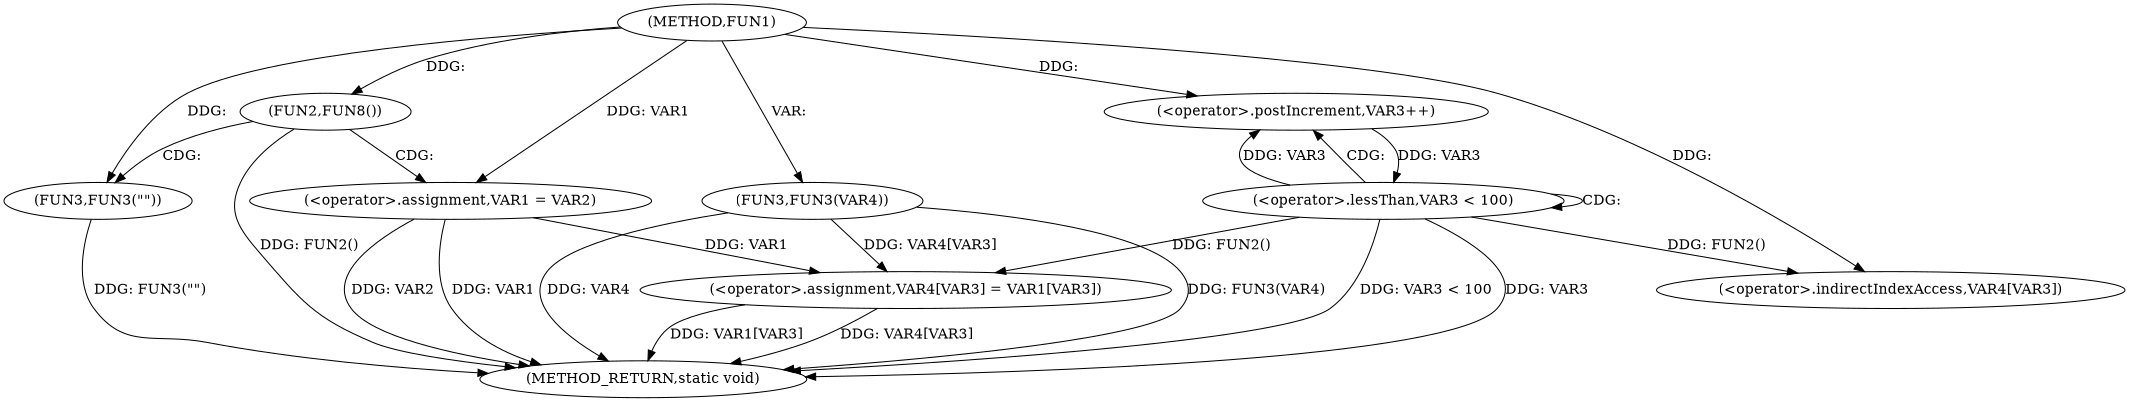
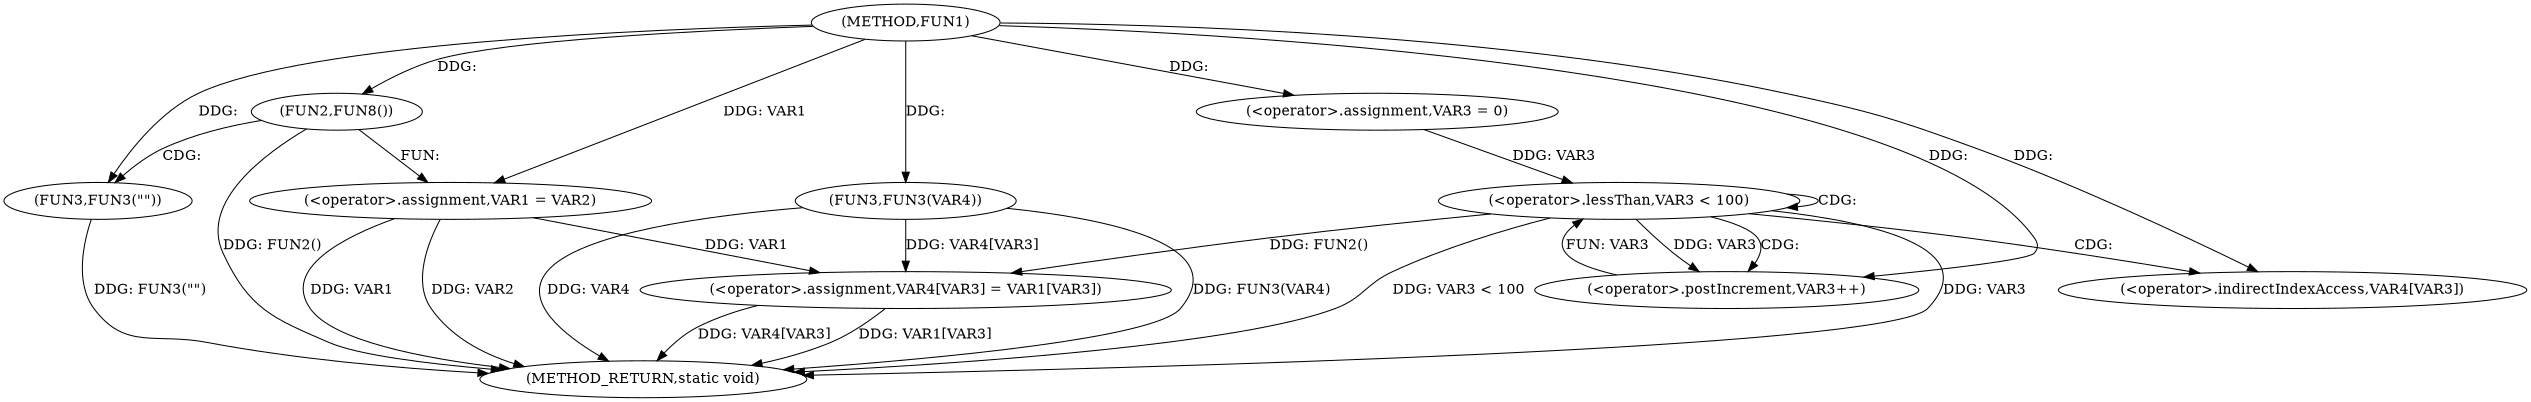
(791, 112) -> (928, 112)
none -> (1377, 112)
(417, 156) -> (422, 156)
(1440, 156) -> (1608, 245)
(1717, 245) -> (2096, 245)
